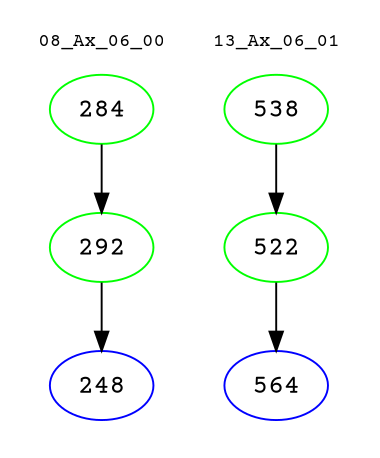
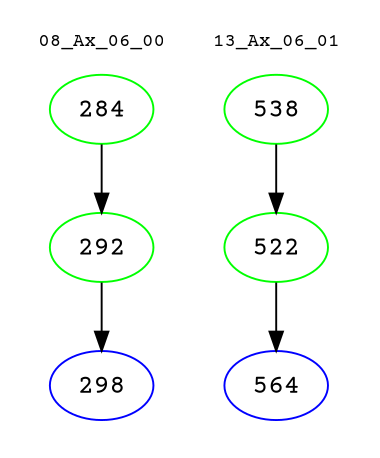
(102, 386) -> (102, 386)
